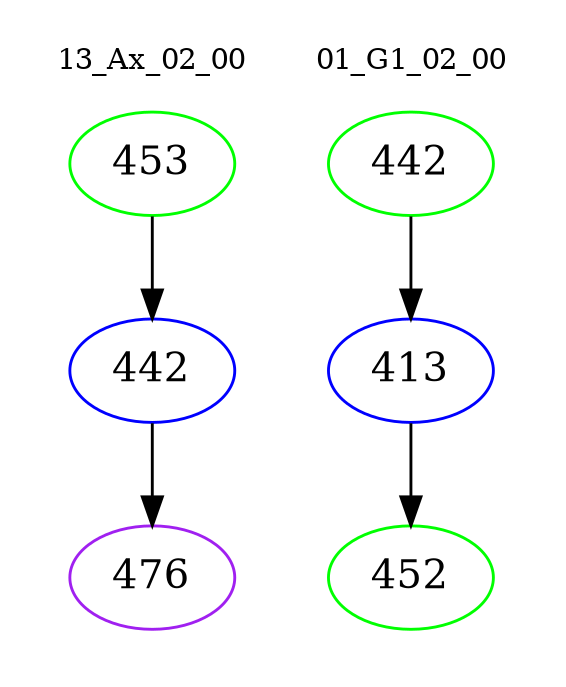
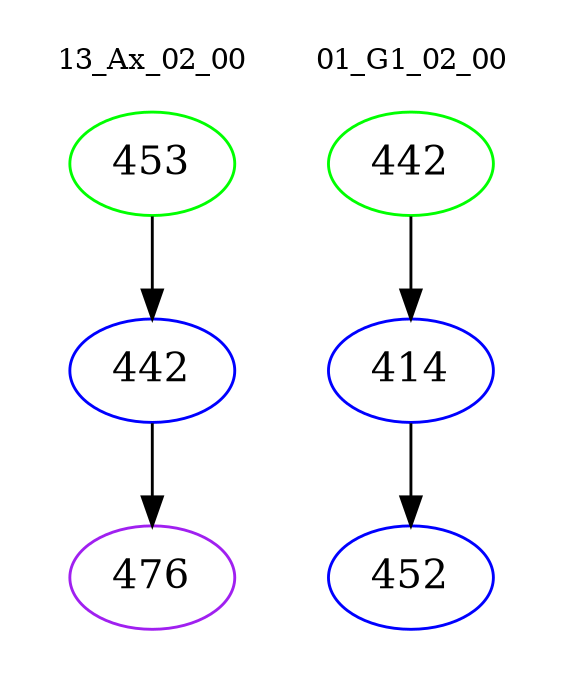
(411, 371) -> (411, 371)
(411, 578) -> (411, 578)
